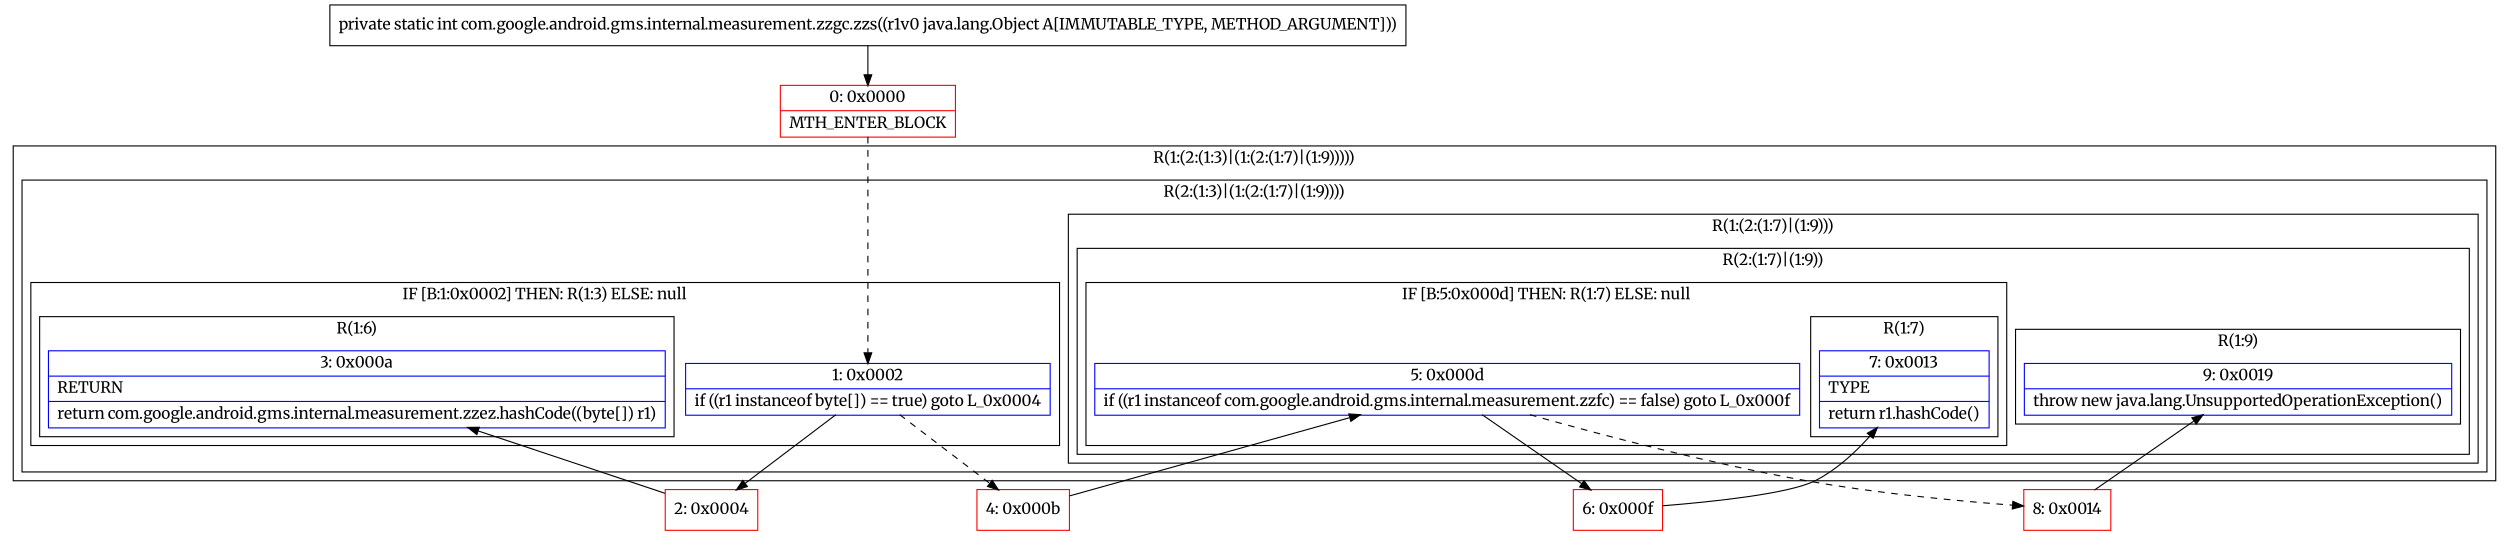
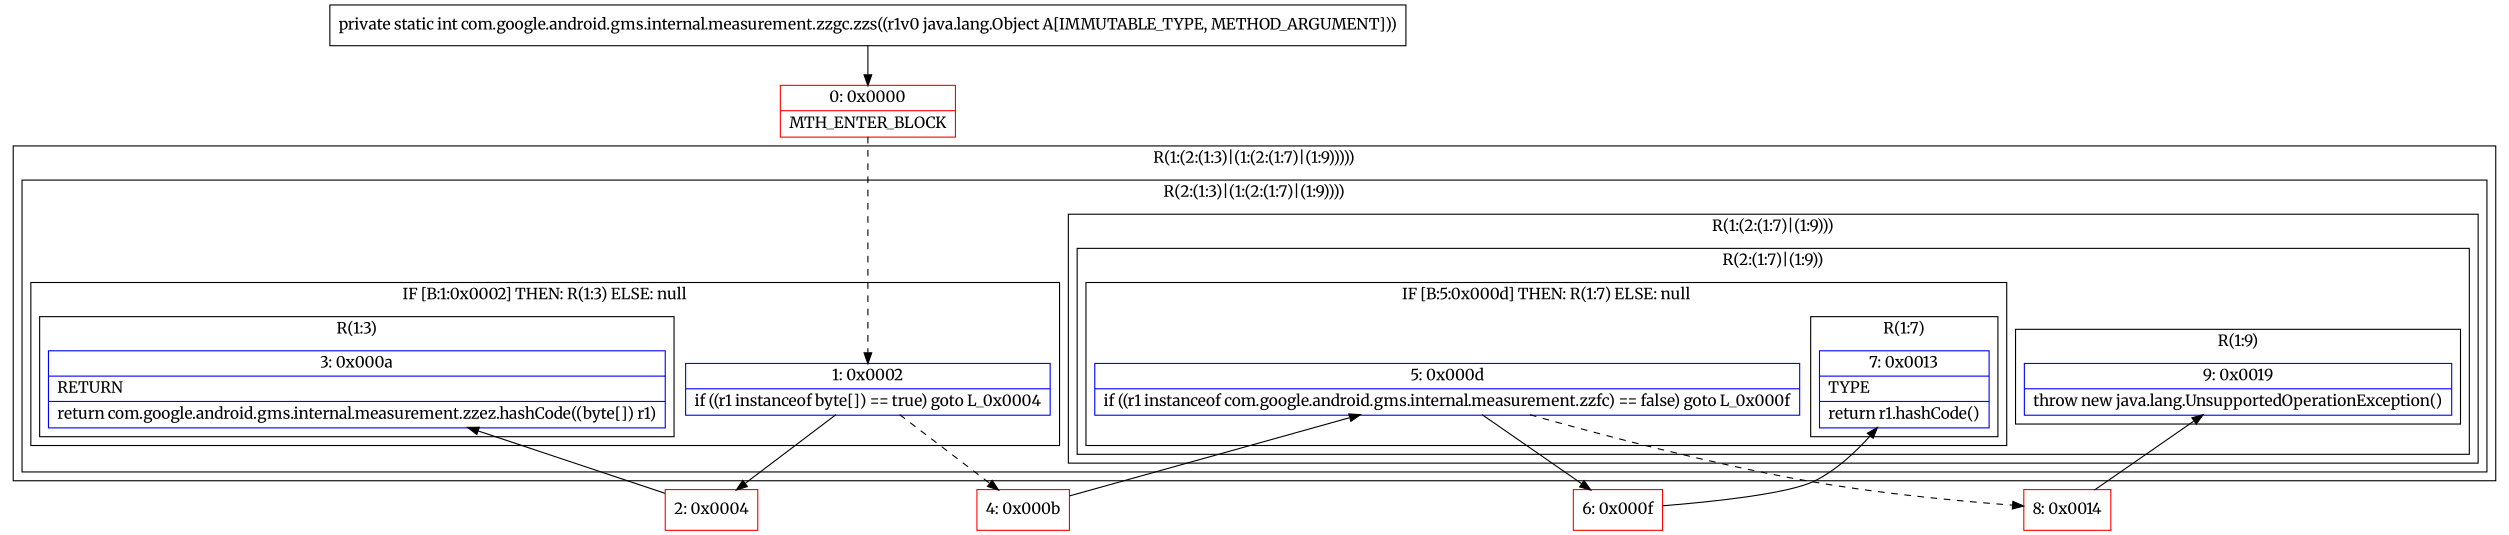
(357, 329) -> (357, 329)
